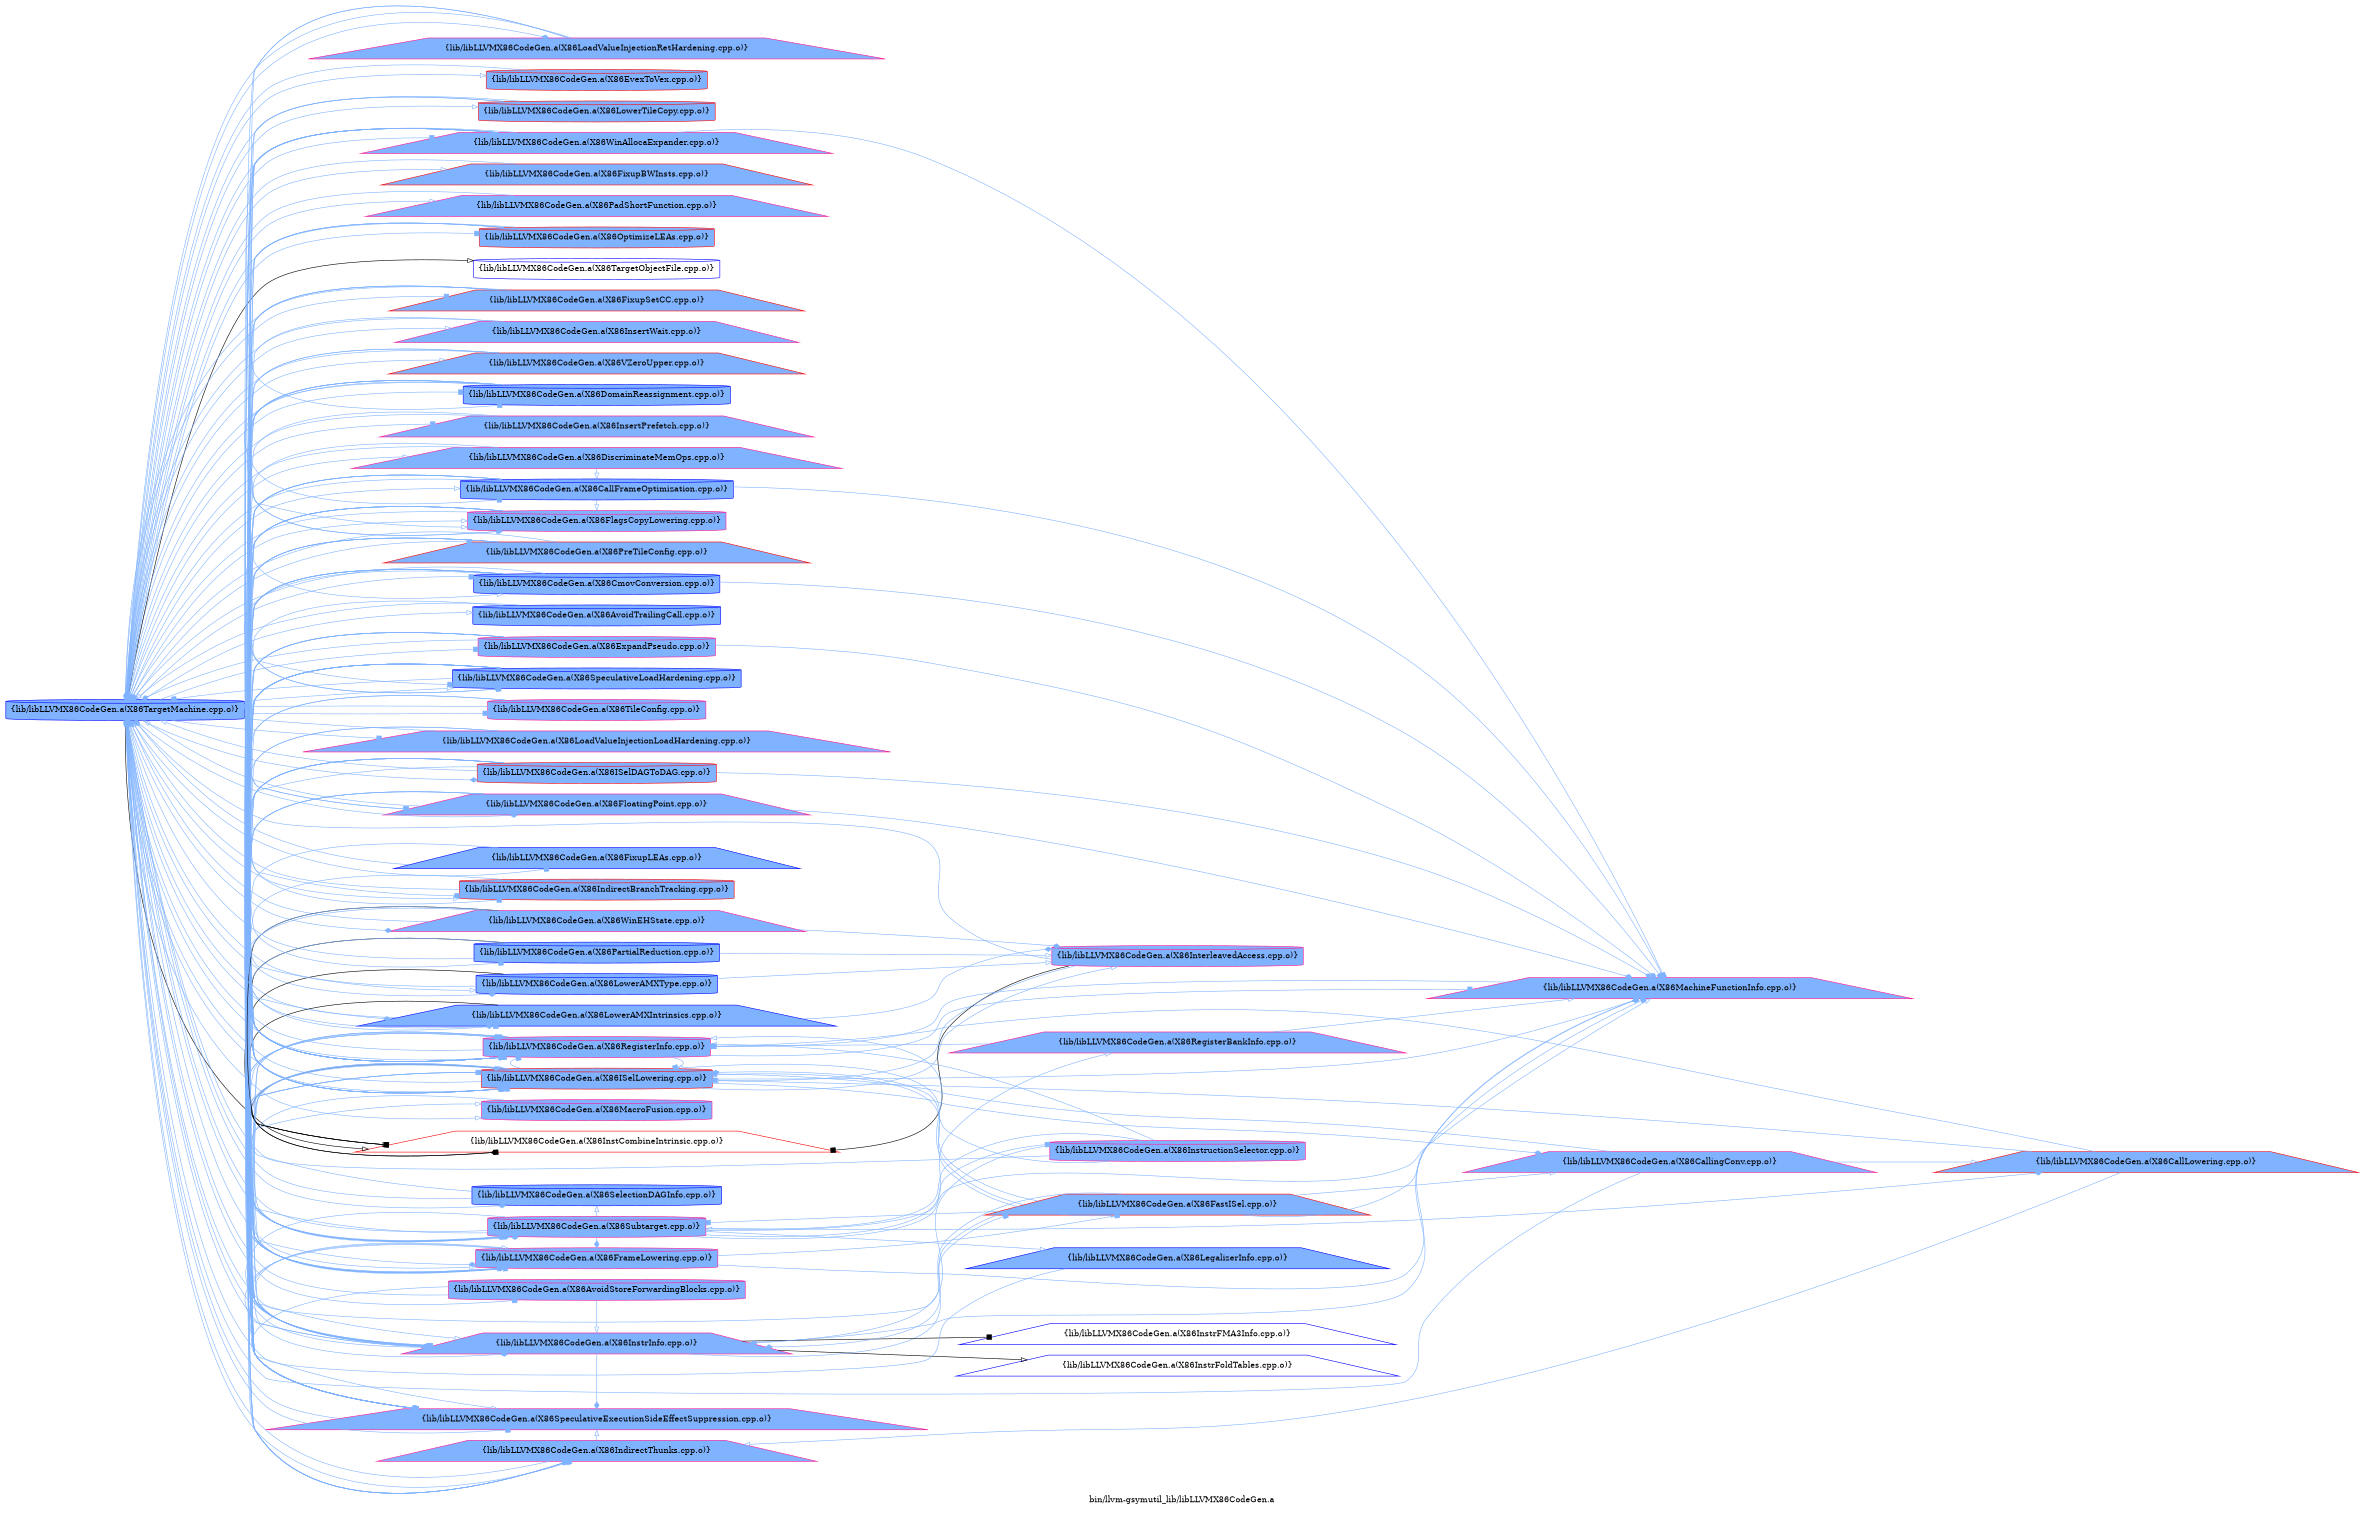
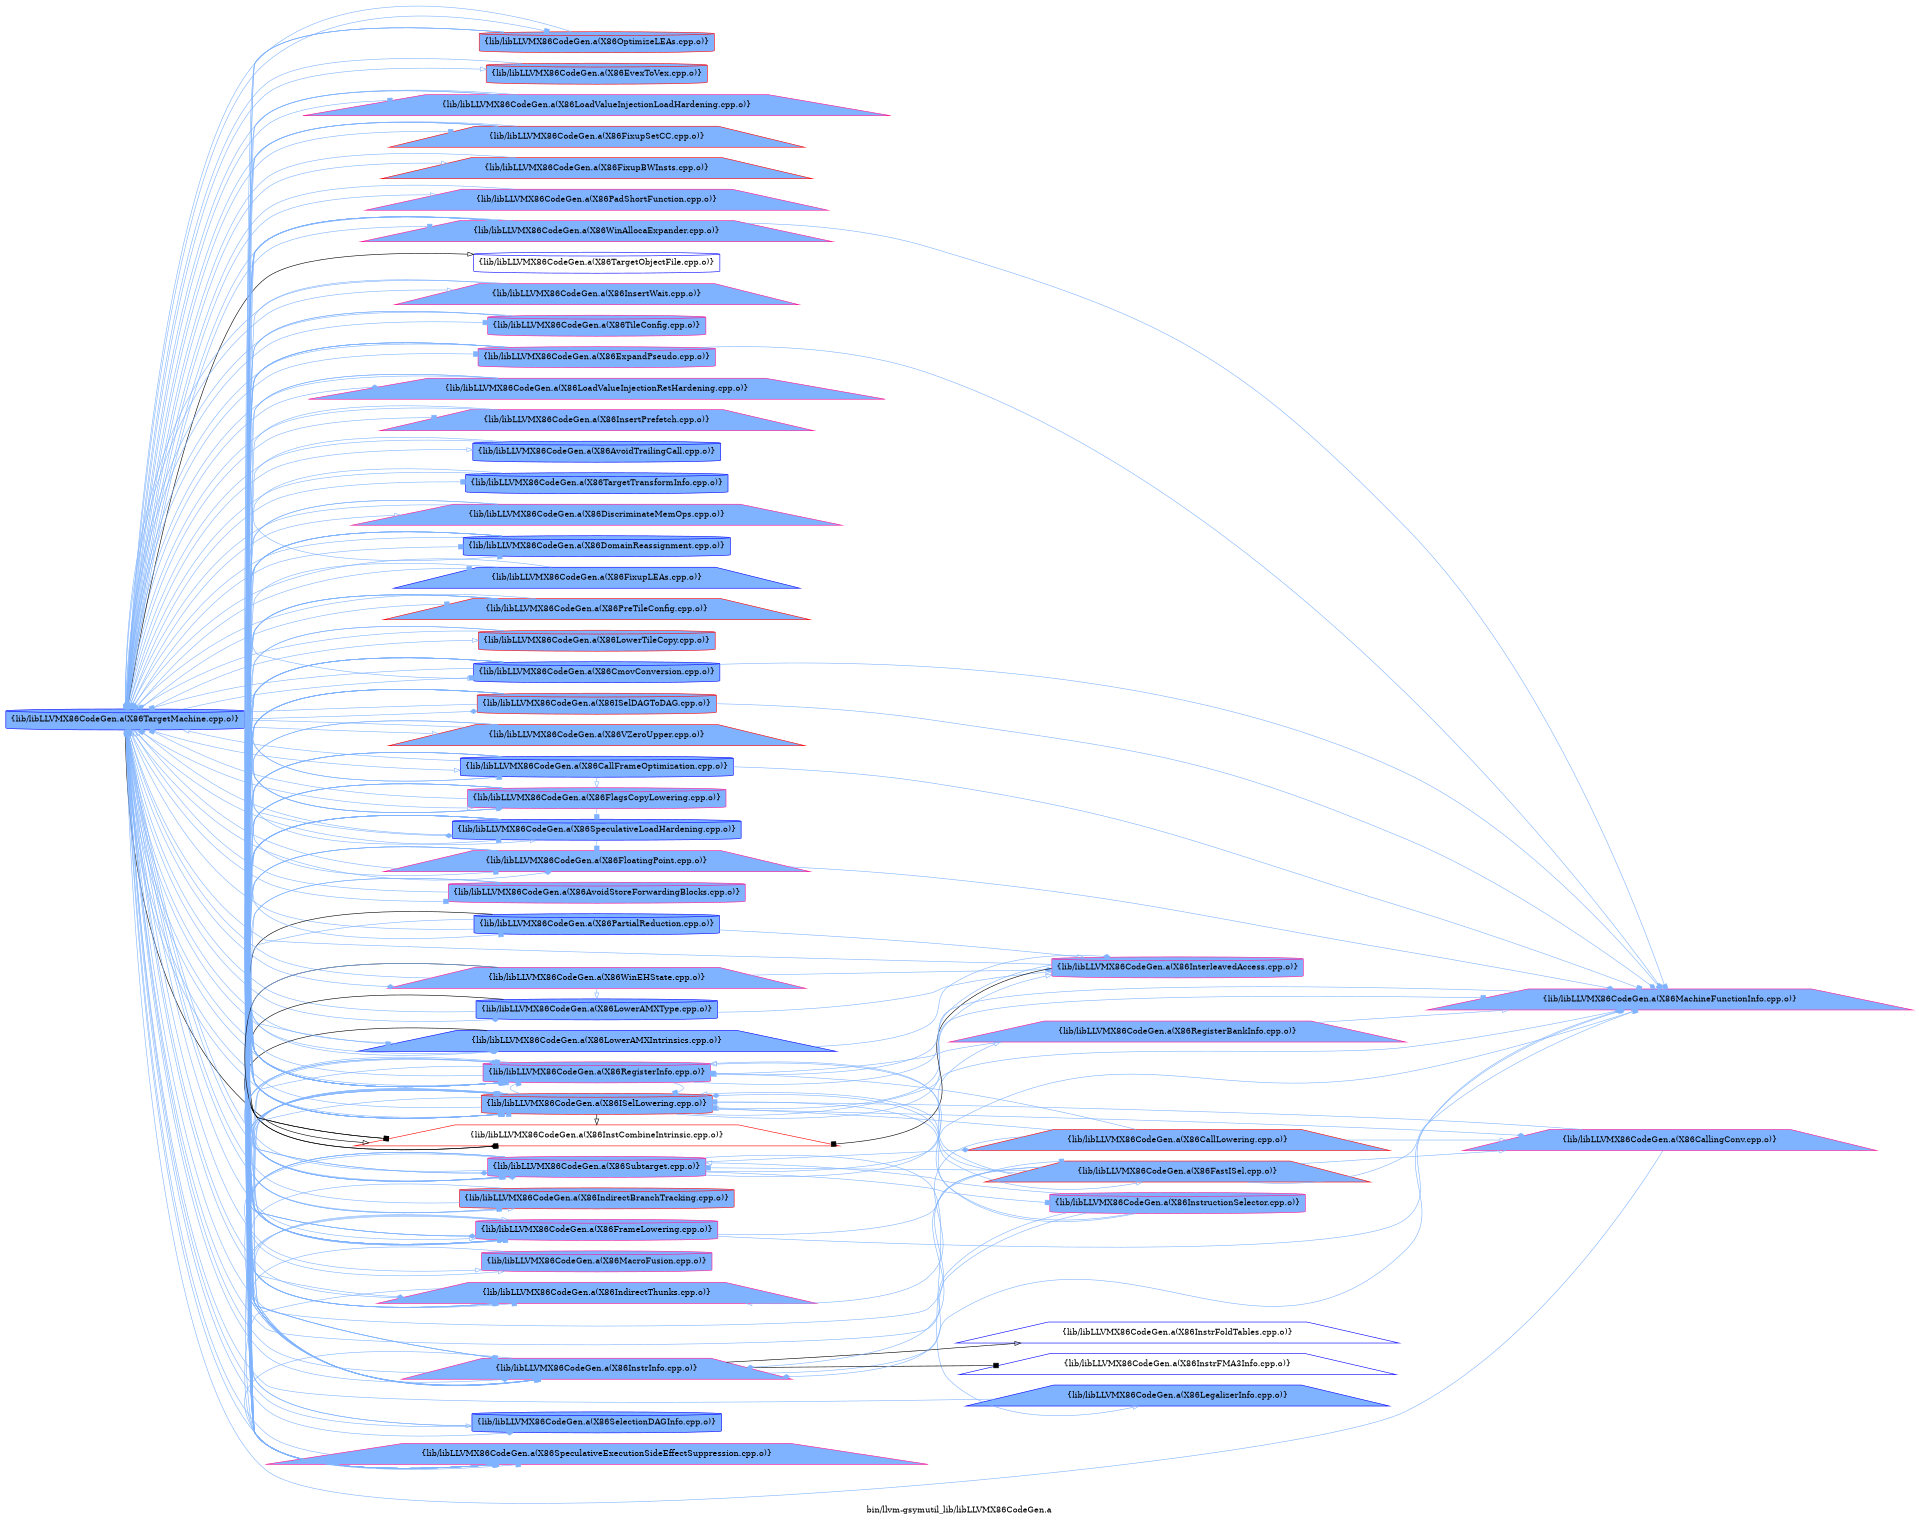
none -> (597, 483)
(1903, 1162) -> (1423, 1140)
(885, 1347) -> none
